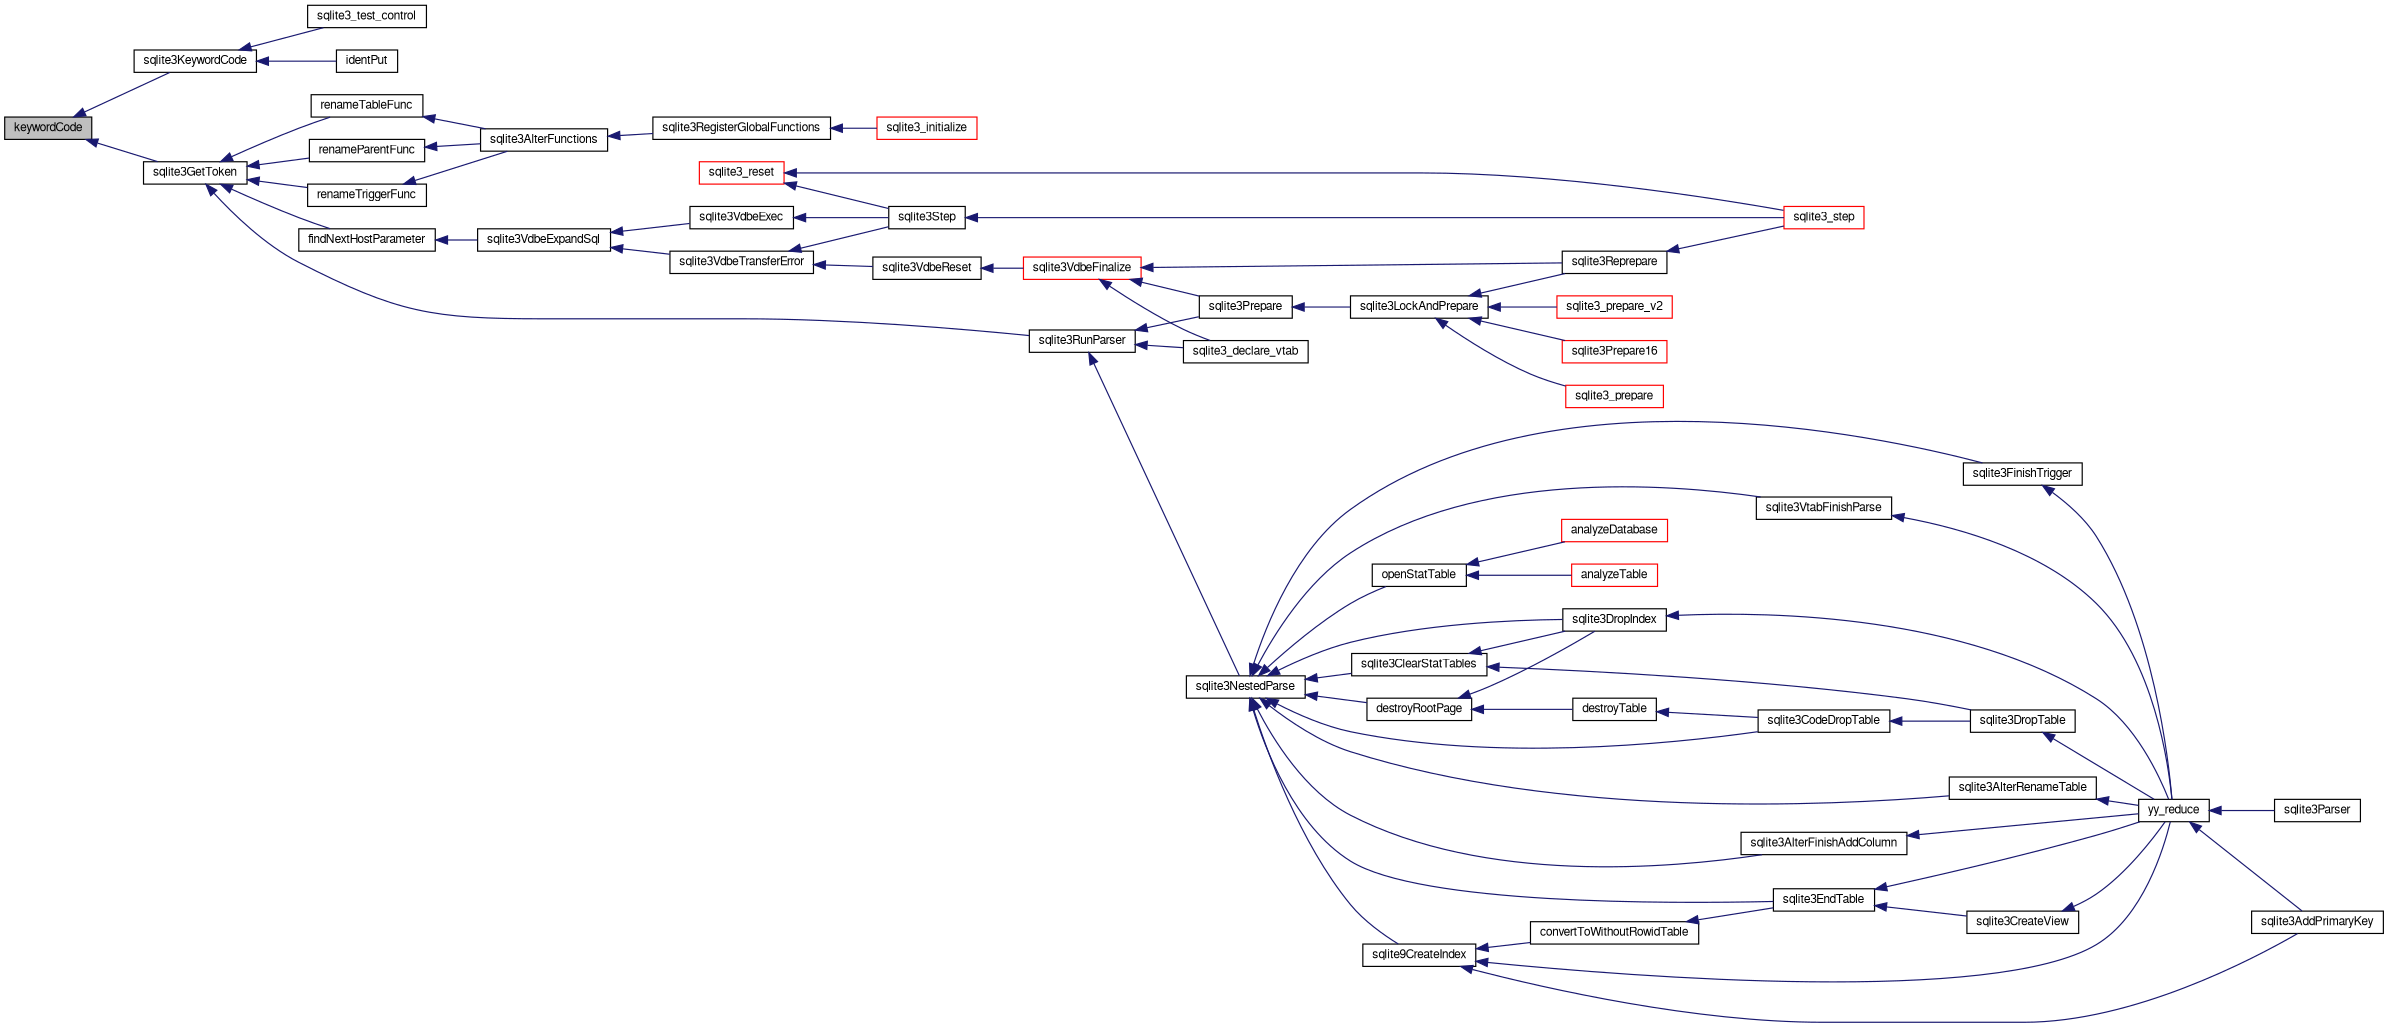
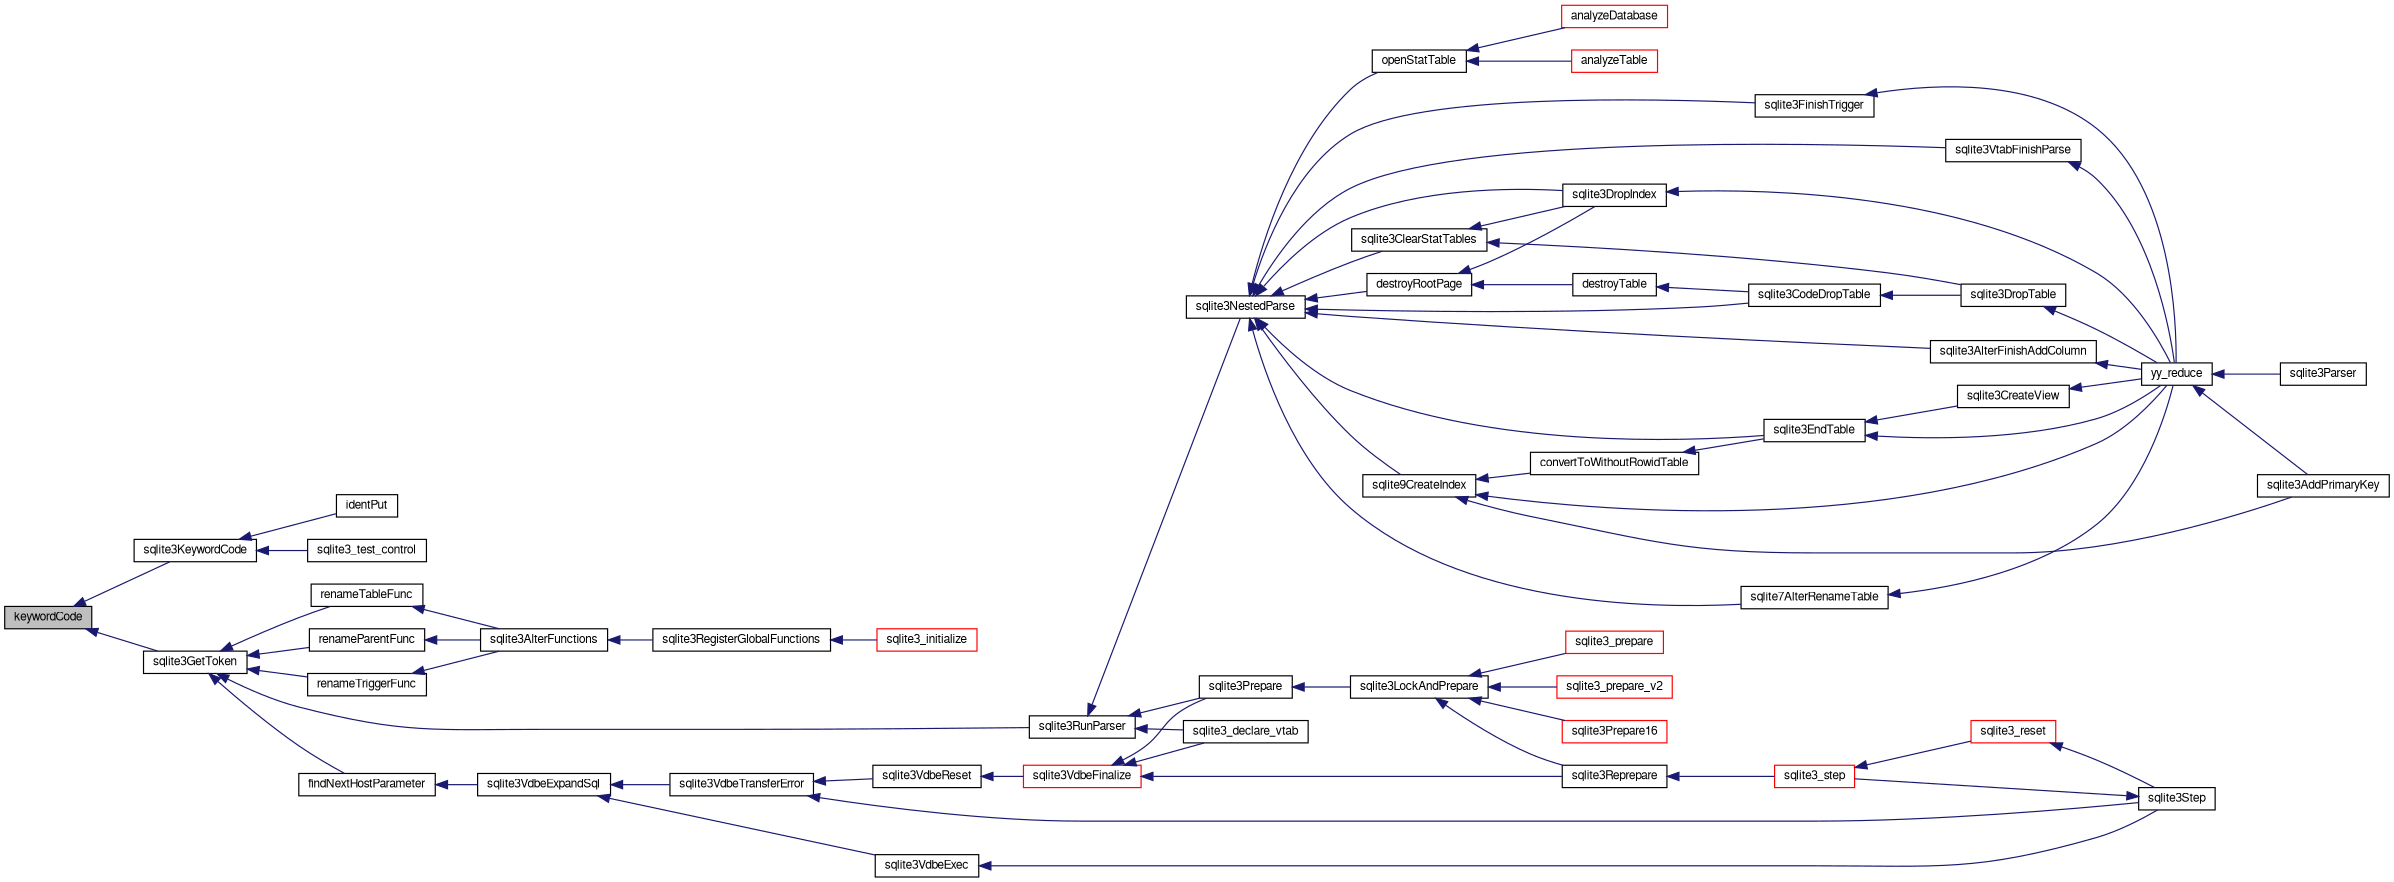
(1291, 173) -> (1919, 753)
(2023, 788) -> (1815, 598)
